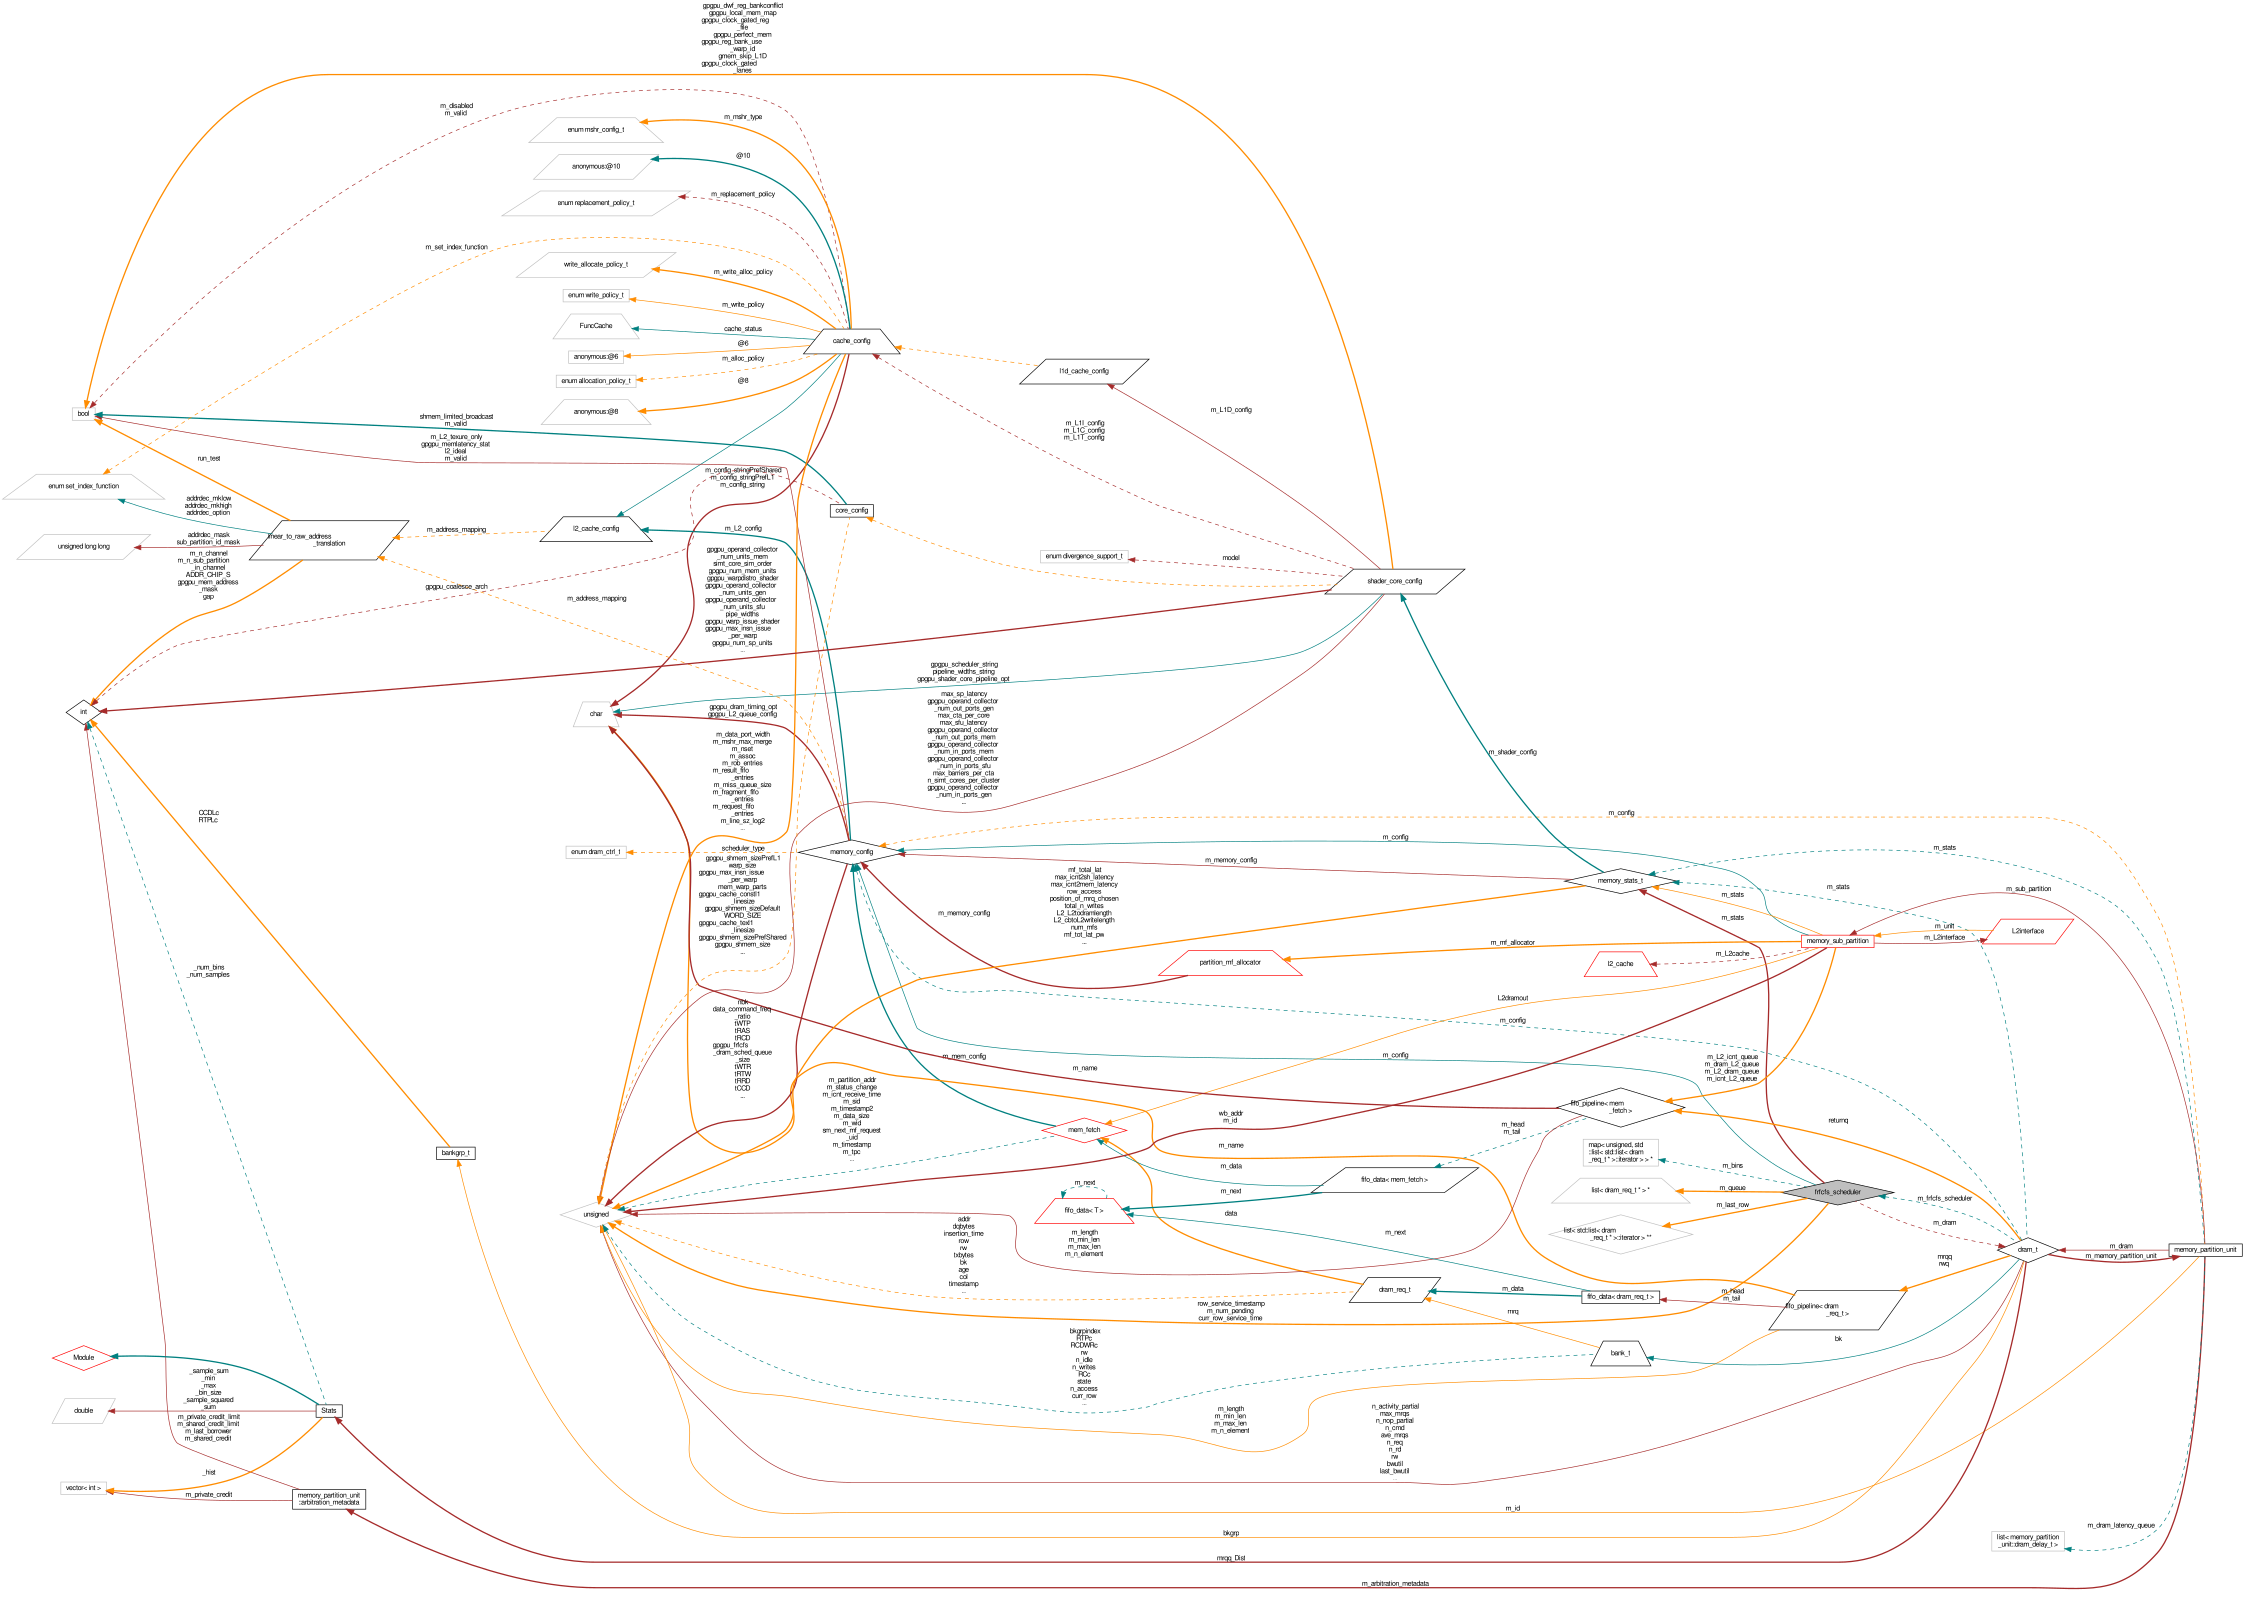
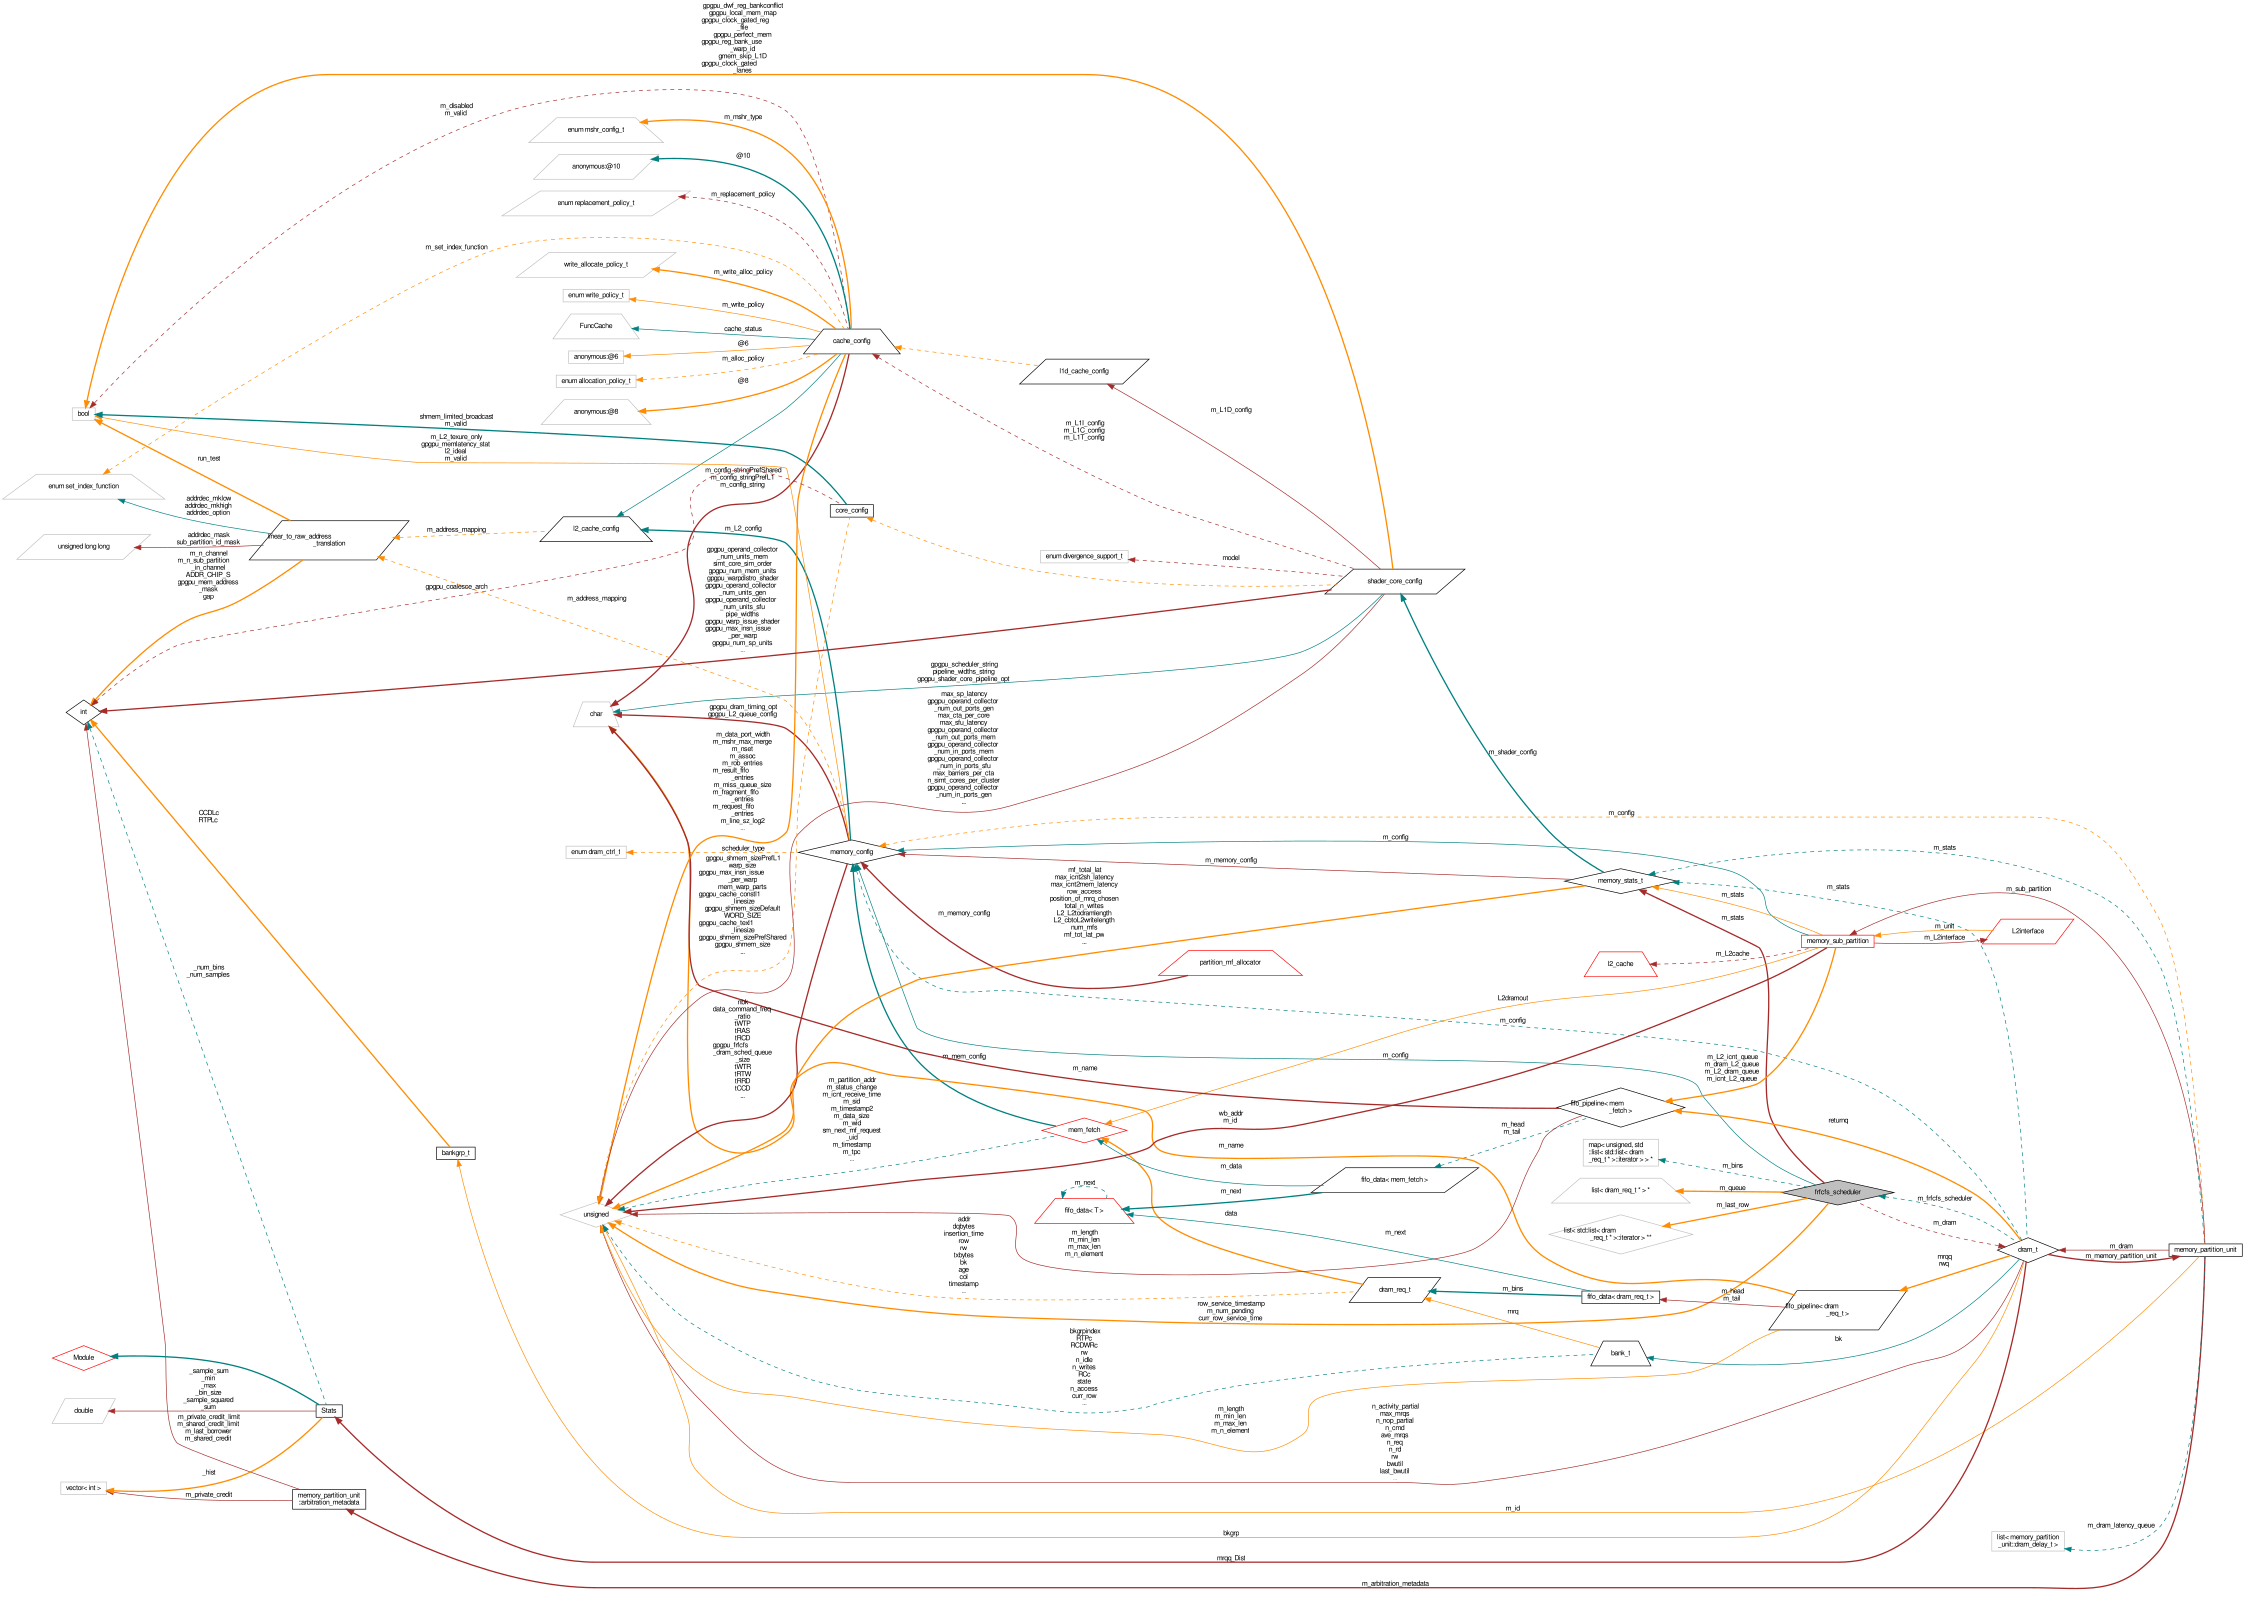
(631, 463) -> (631, 463)
(1546, 946) -> none
(1512, 1289) -> (1512, 1289)
